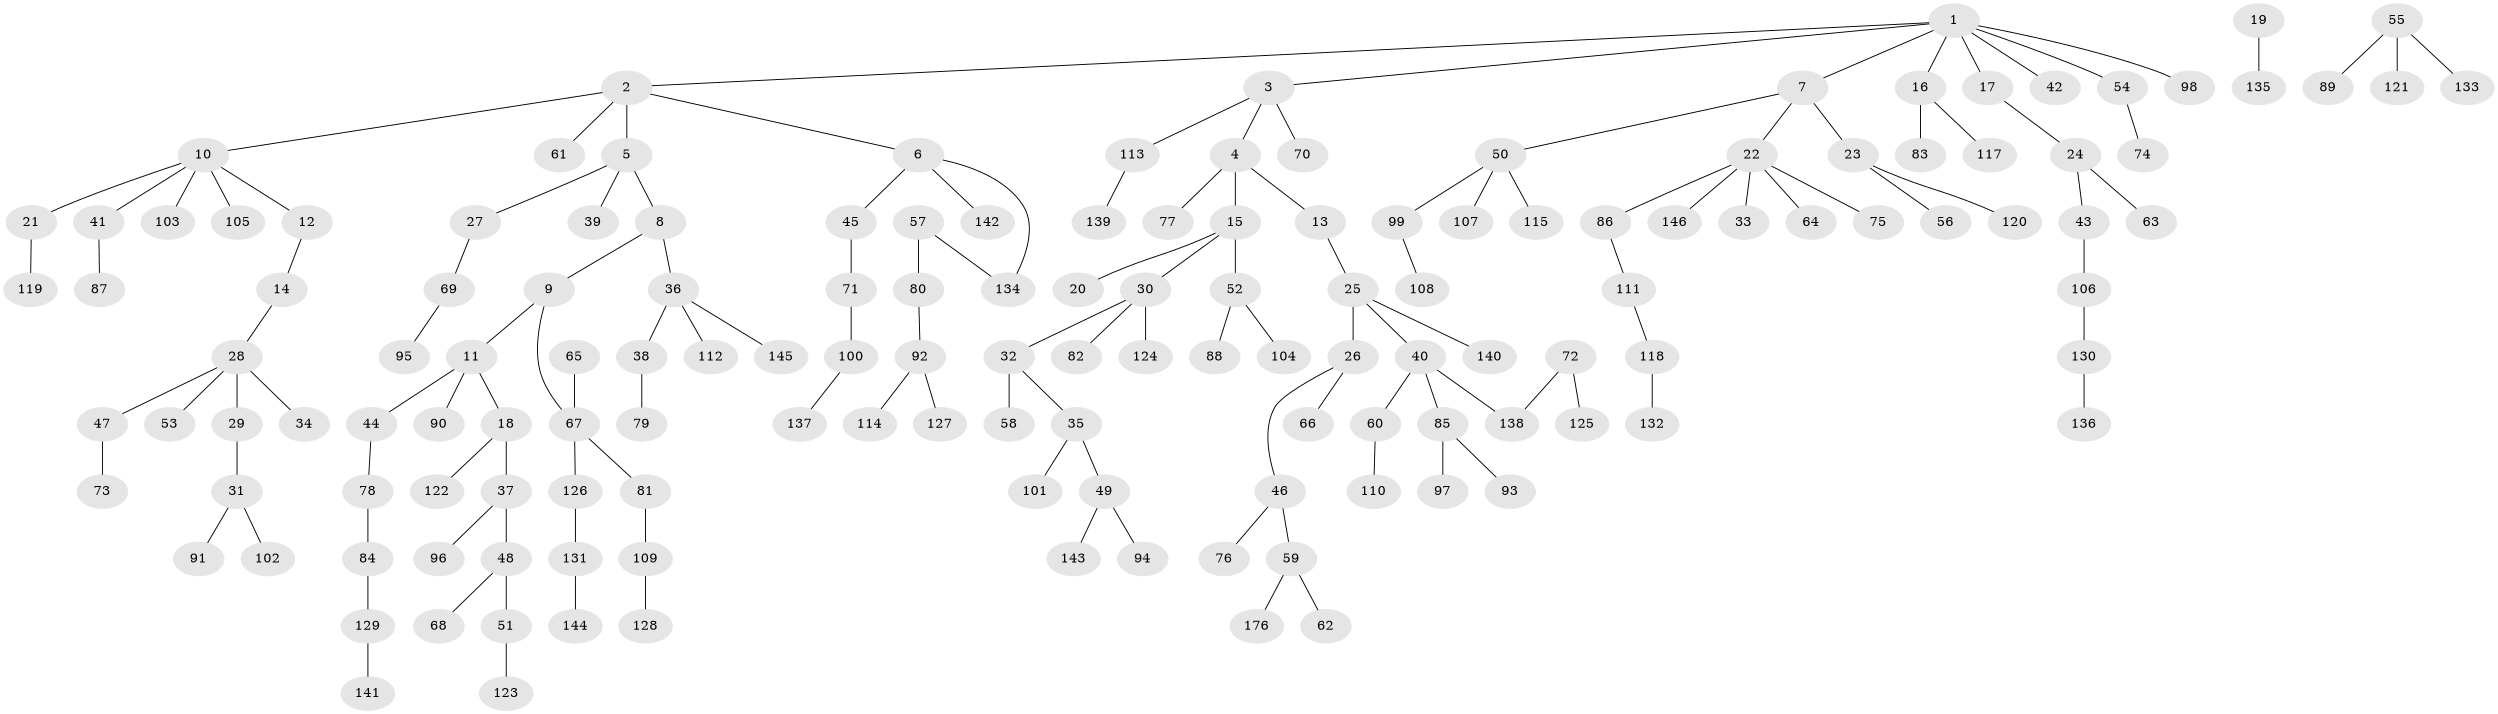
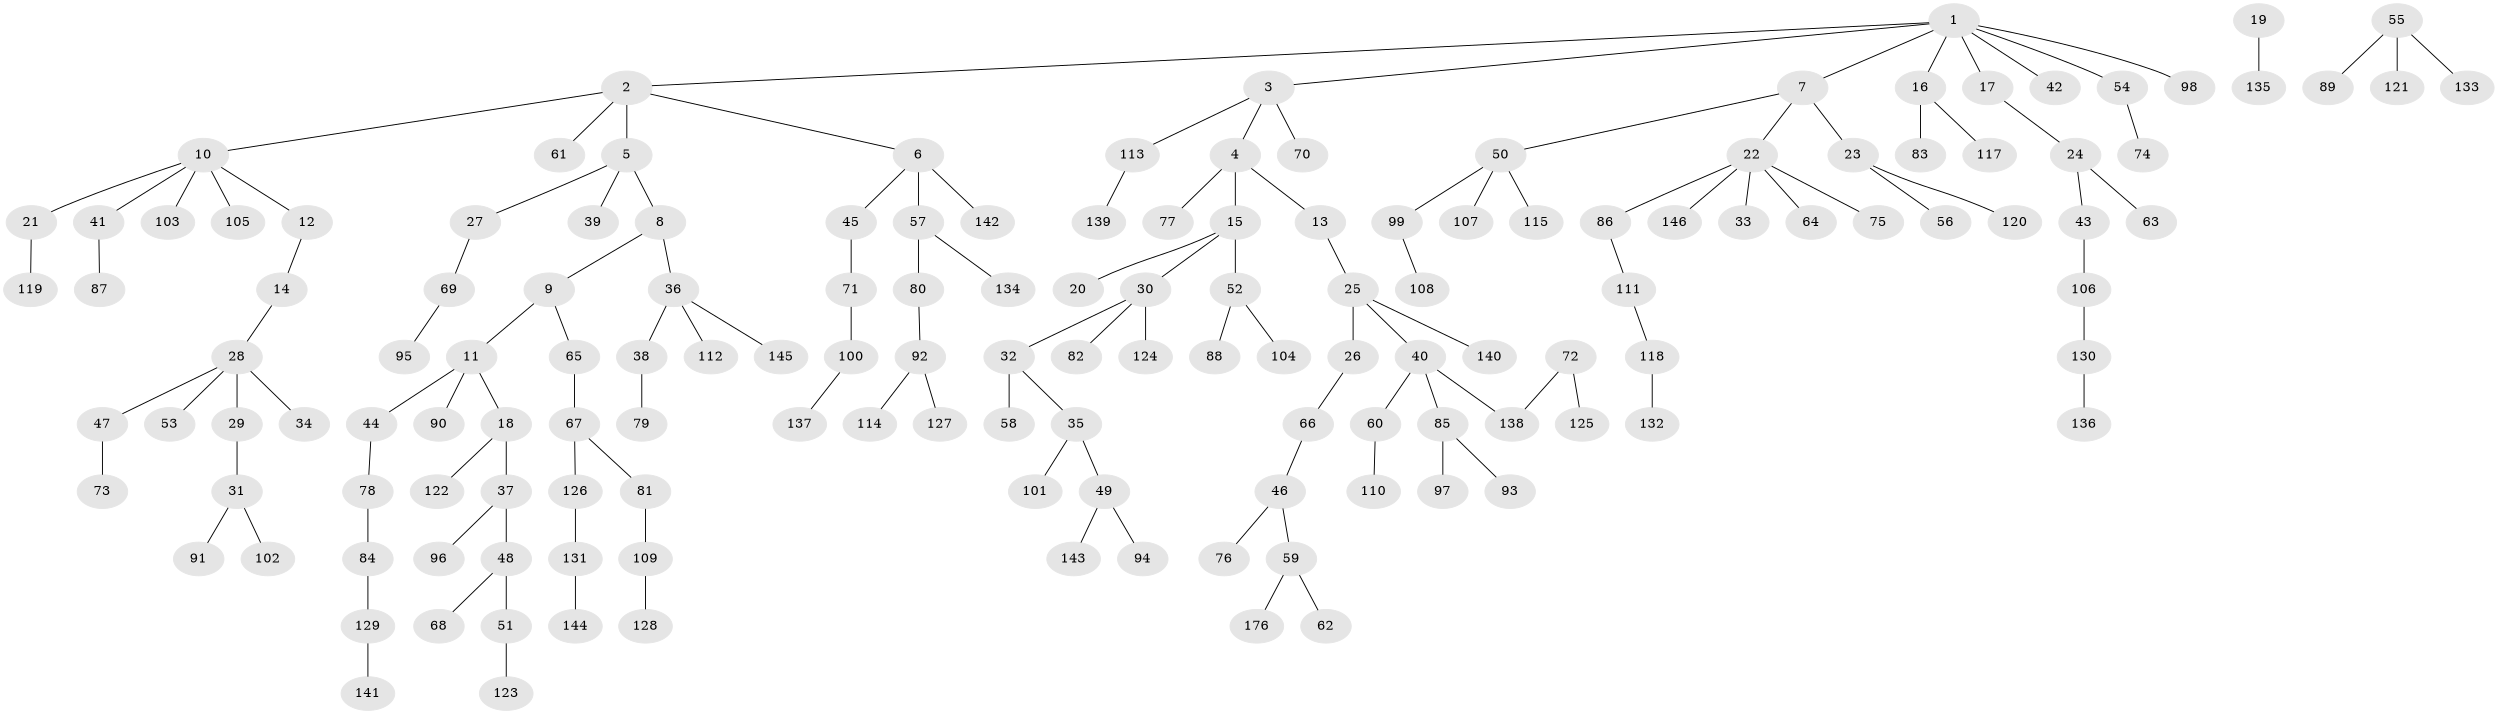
(1016, 196) -> (918, 189)
(538, 361) -> (562, 323)
(1275, 407) -> (1294, 458)
